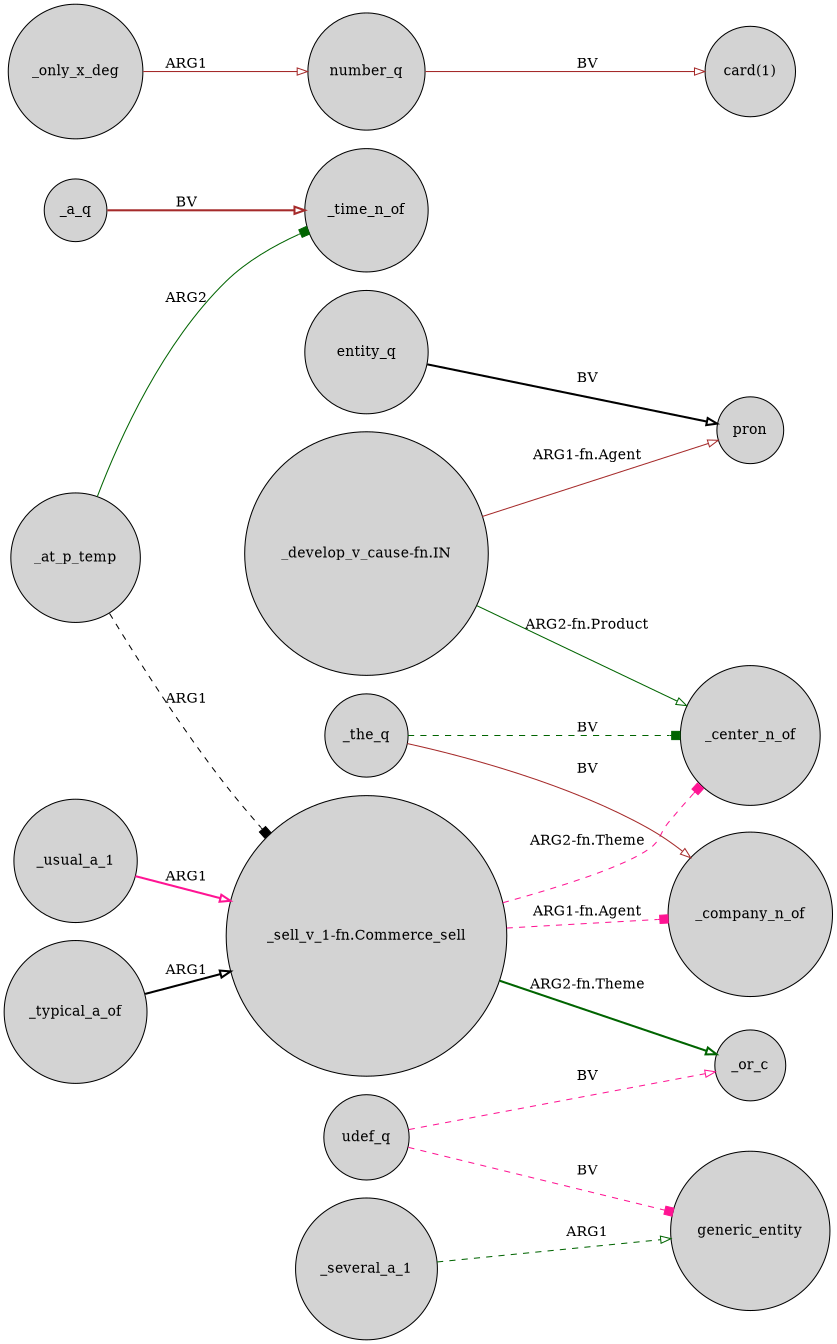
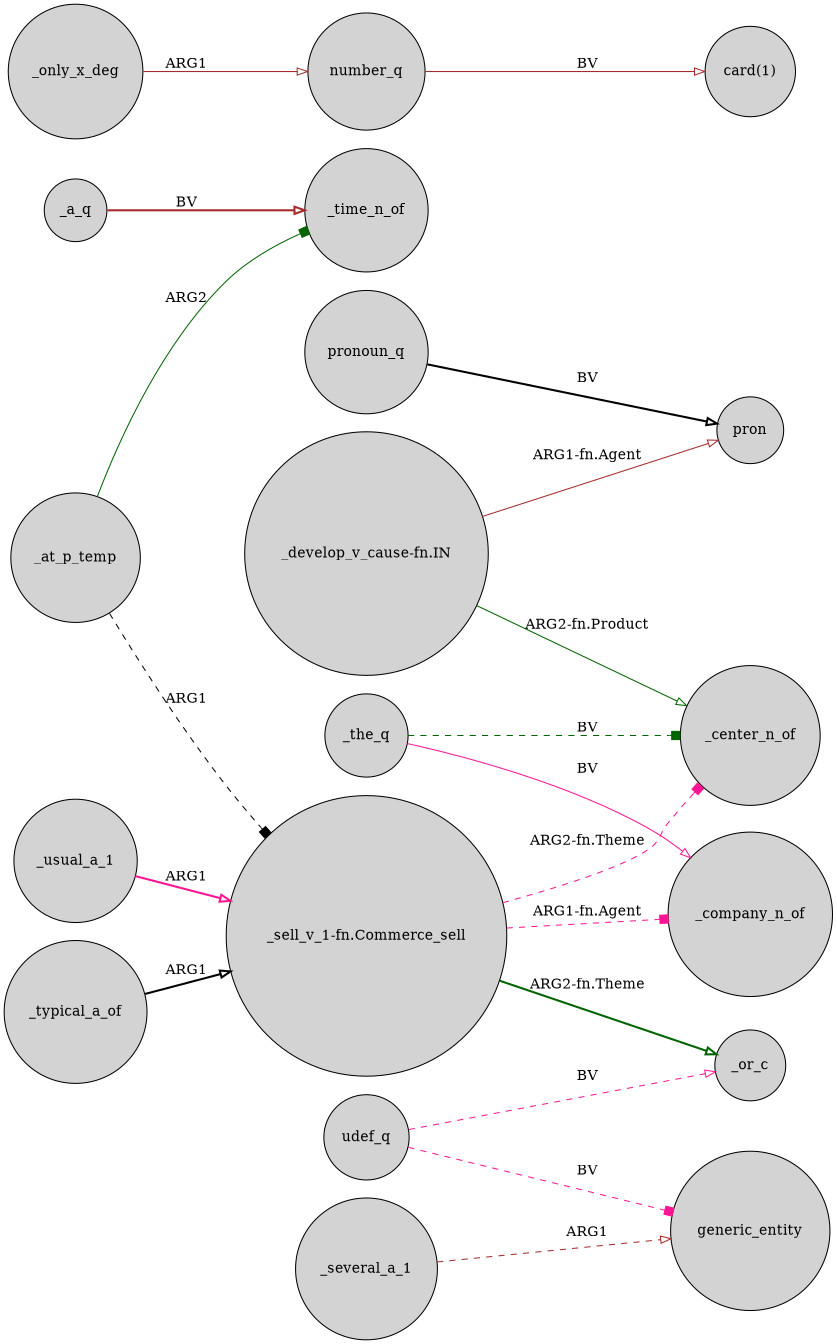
(366, 352) -> (366, 352)
(550, 785) -> (550, 785)
(549, 1251) -> (549, 1251)
